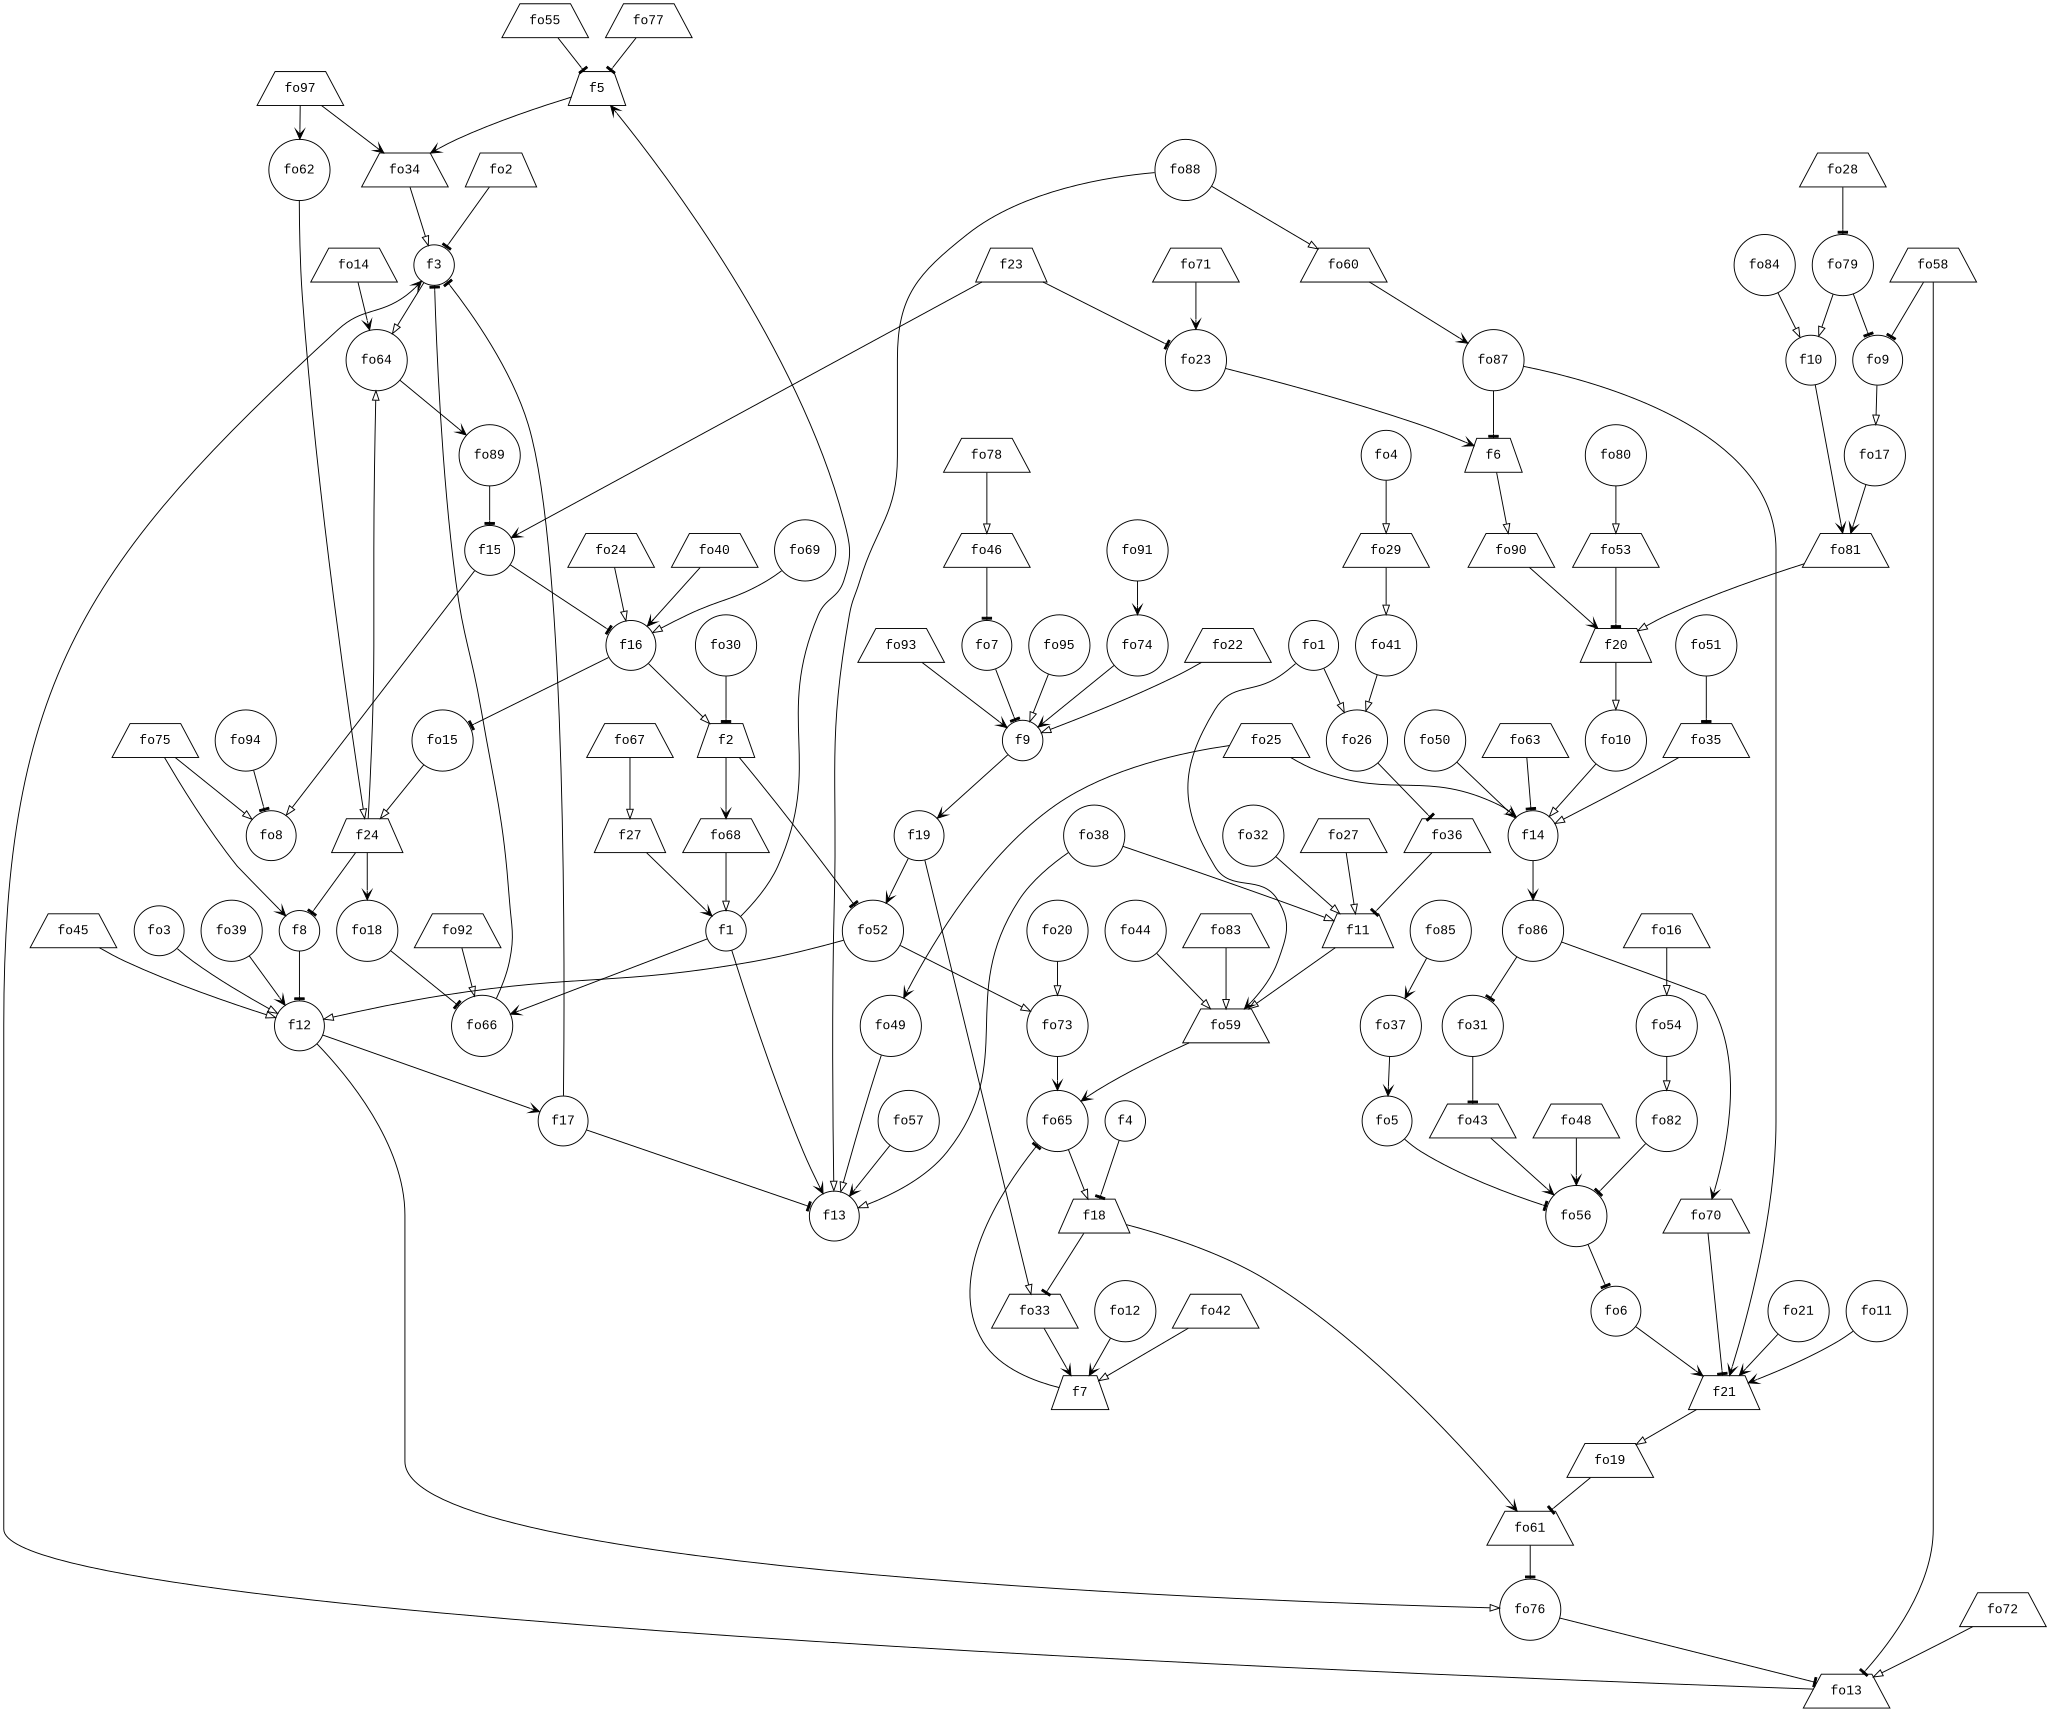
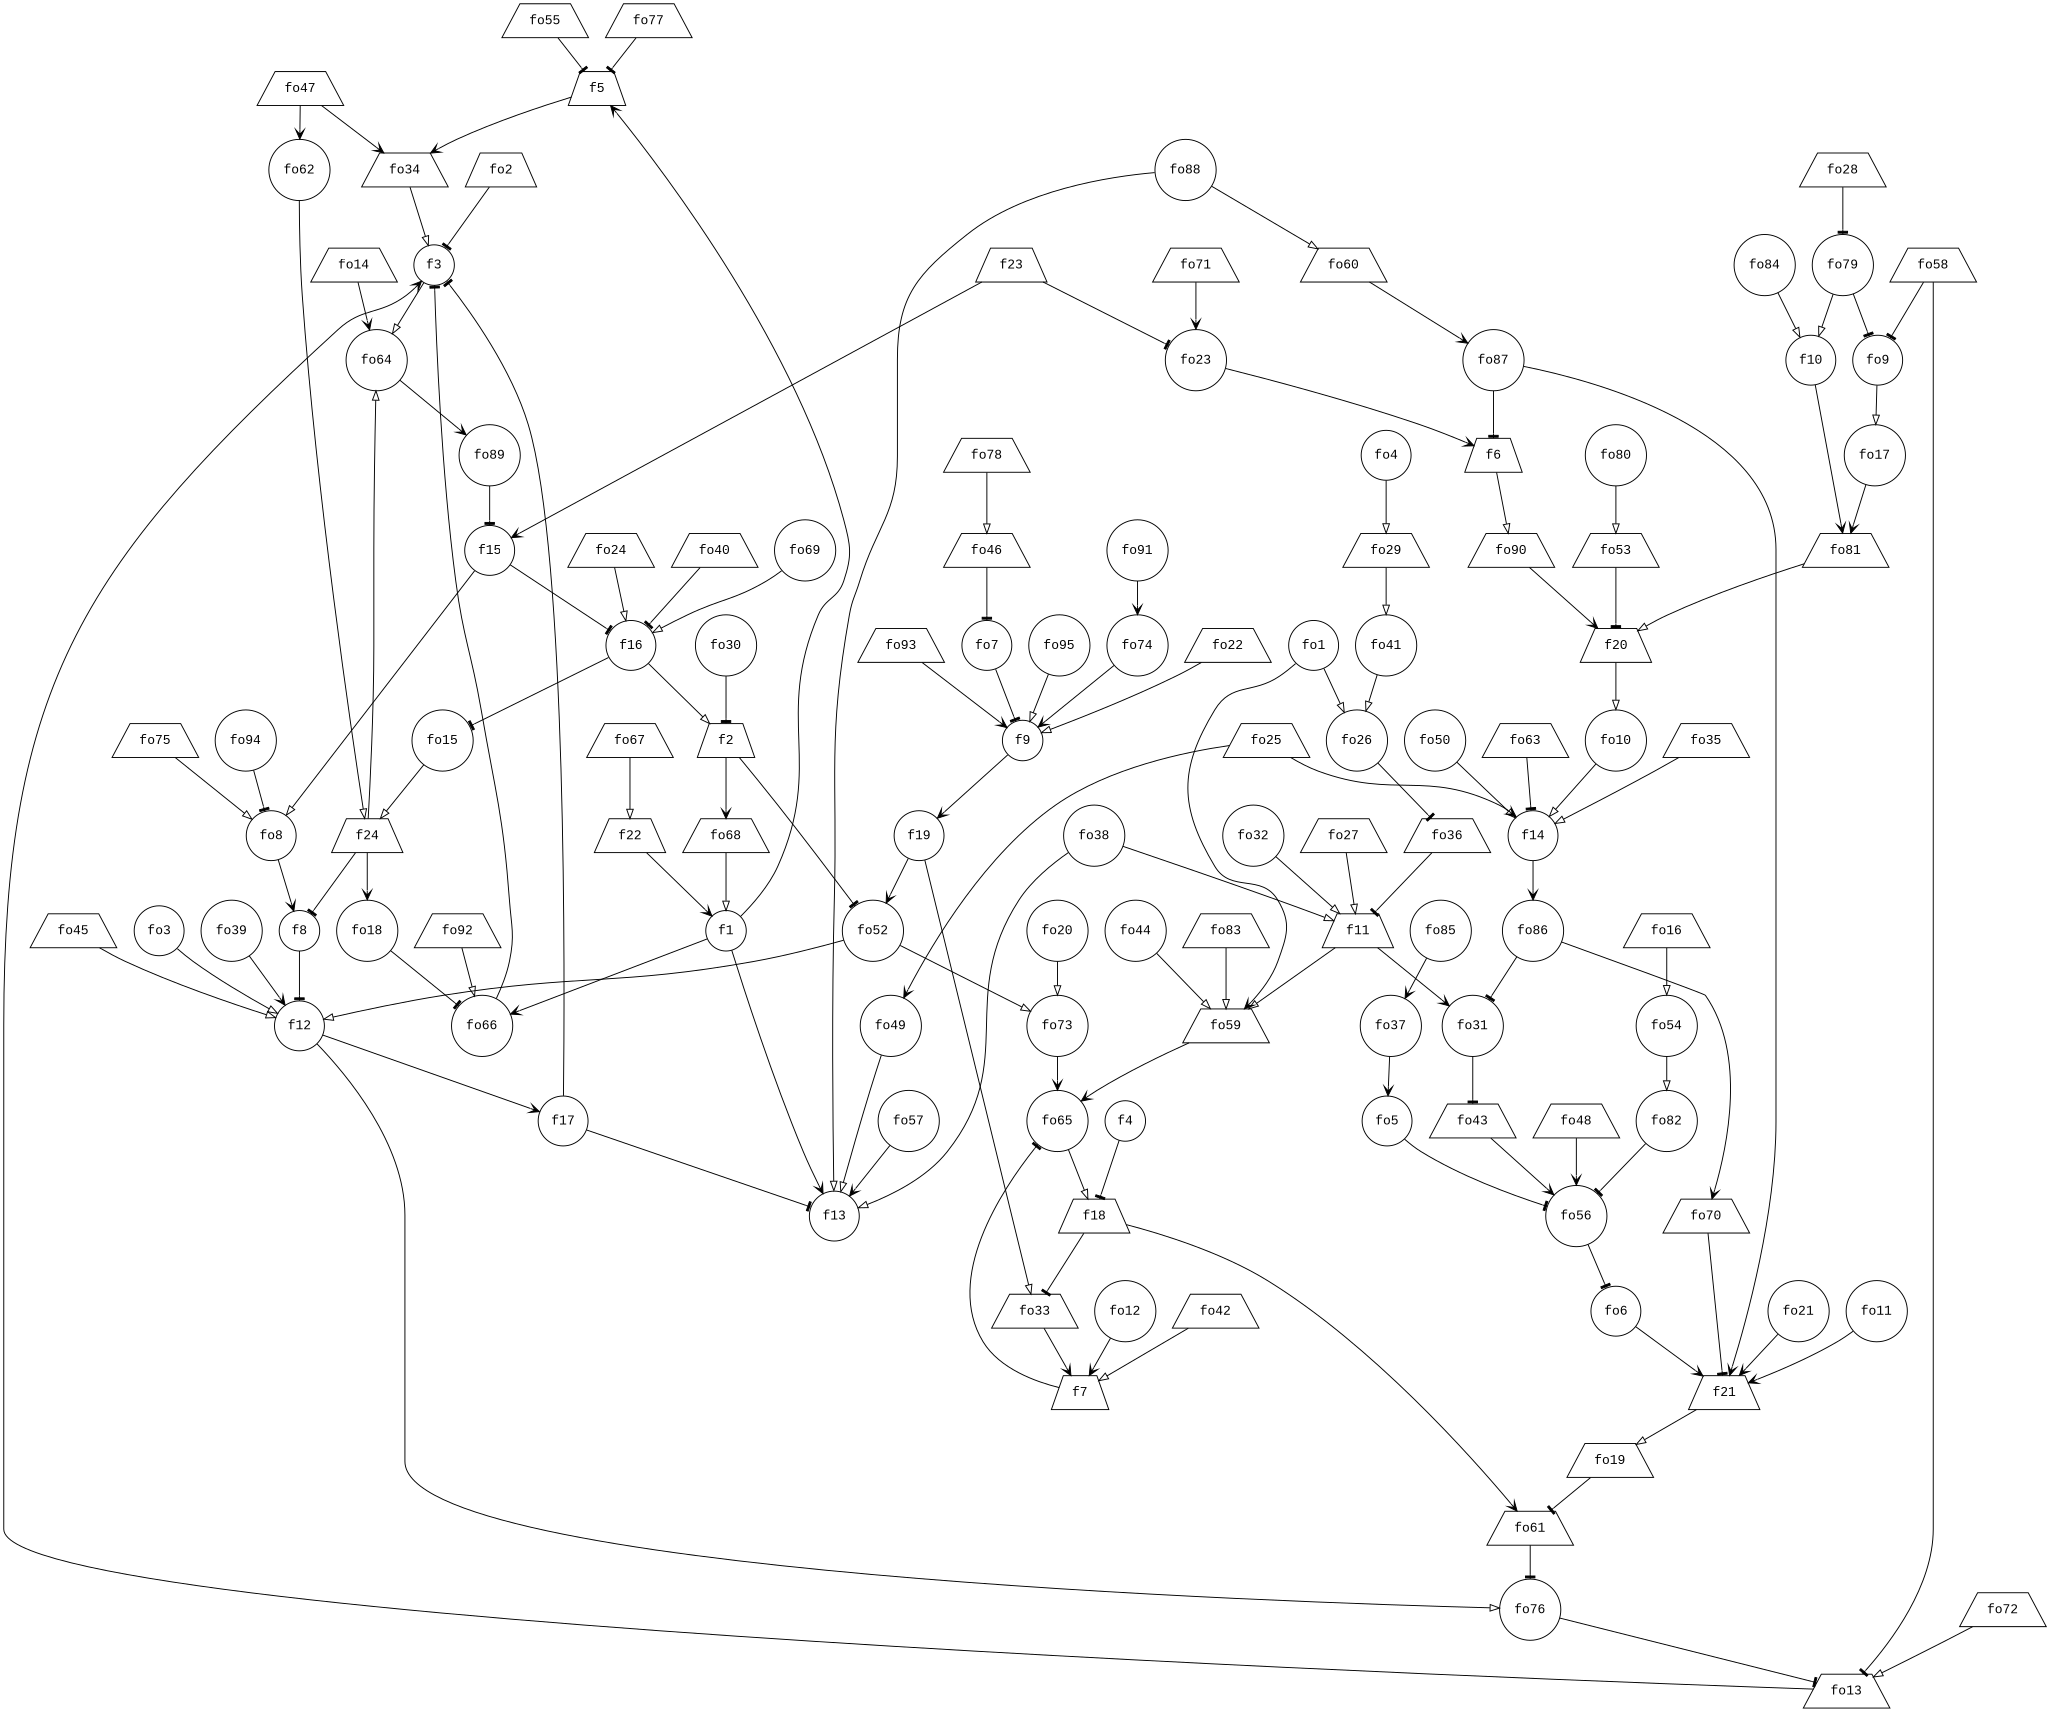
(300, 89) -> (300, 89)
(675, 595) -> (675, 595)
(1706, 645) -> none
(630, 836) -> (630, 836)
(216, 838) -> (285, 881)
none -> (1410, 974)
